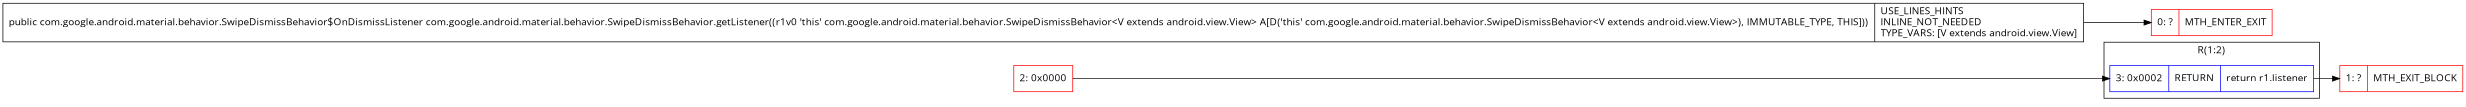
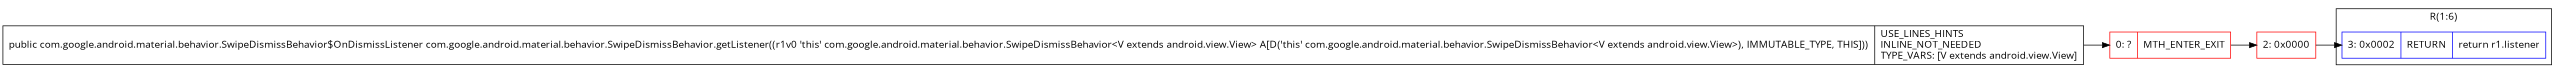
none -> (2240, 45)
(2212, 51) -> (2444, 17)
(2401, 79) -> none
